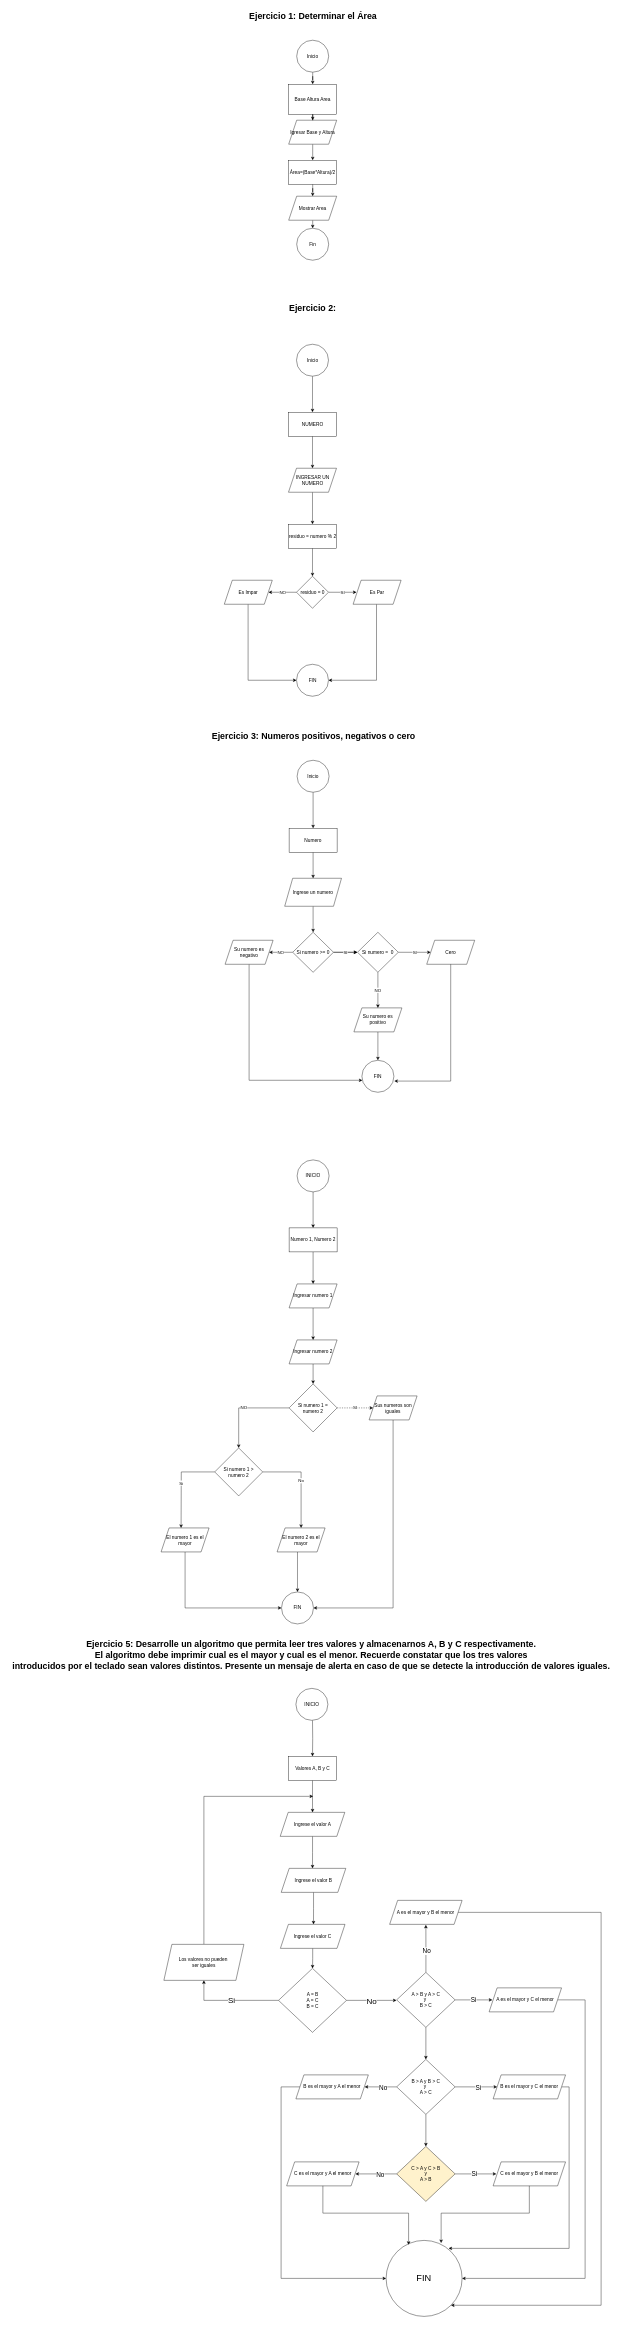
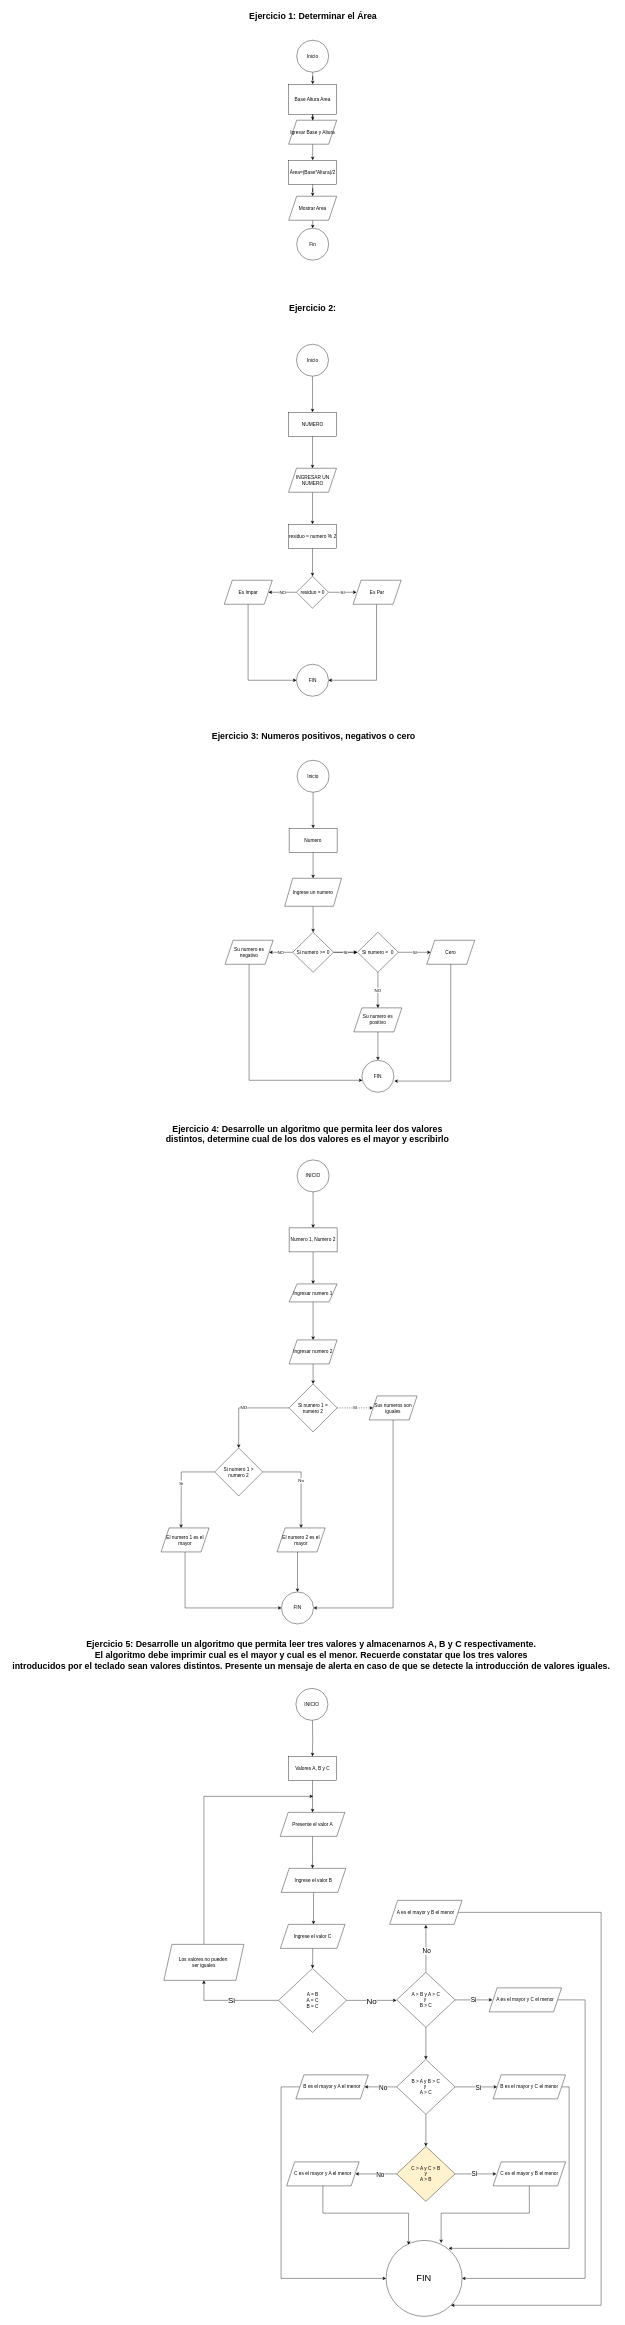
none -> (307, 1134)
(313, 1296) -> (313, 1293)
(313, 1824) -> (313, 1824)
